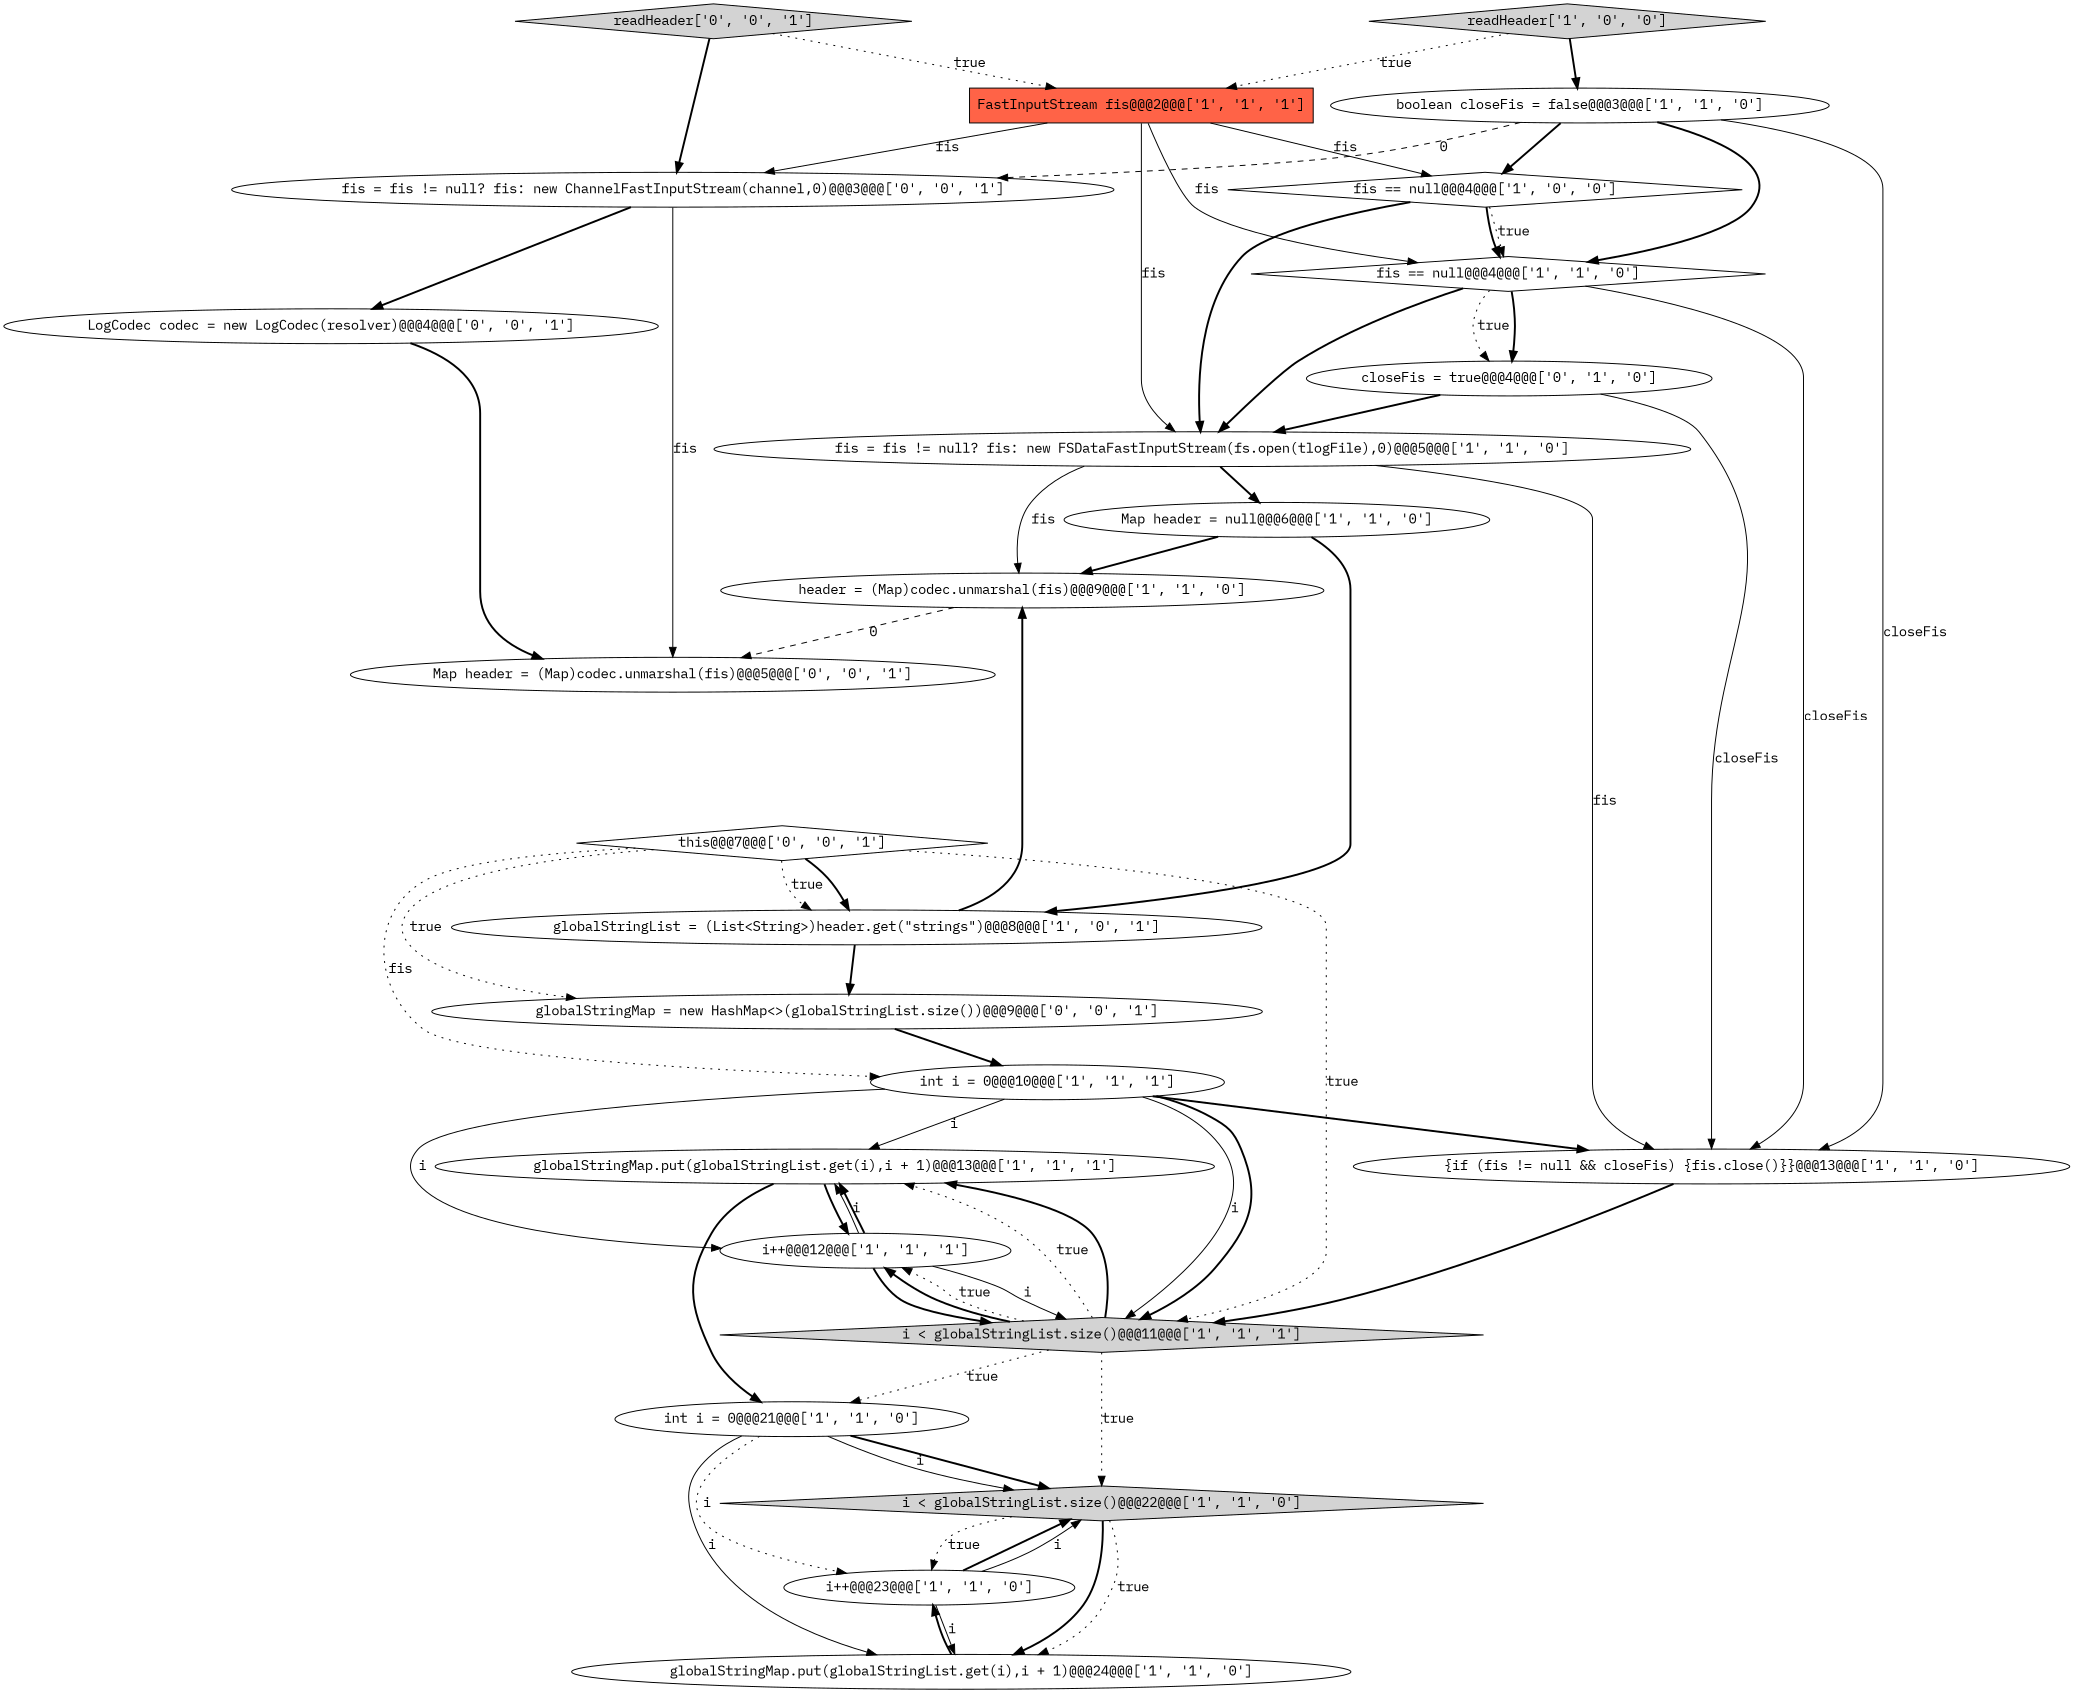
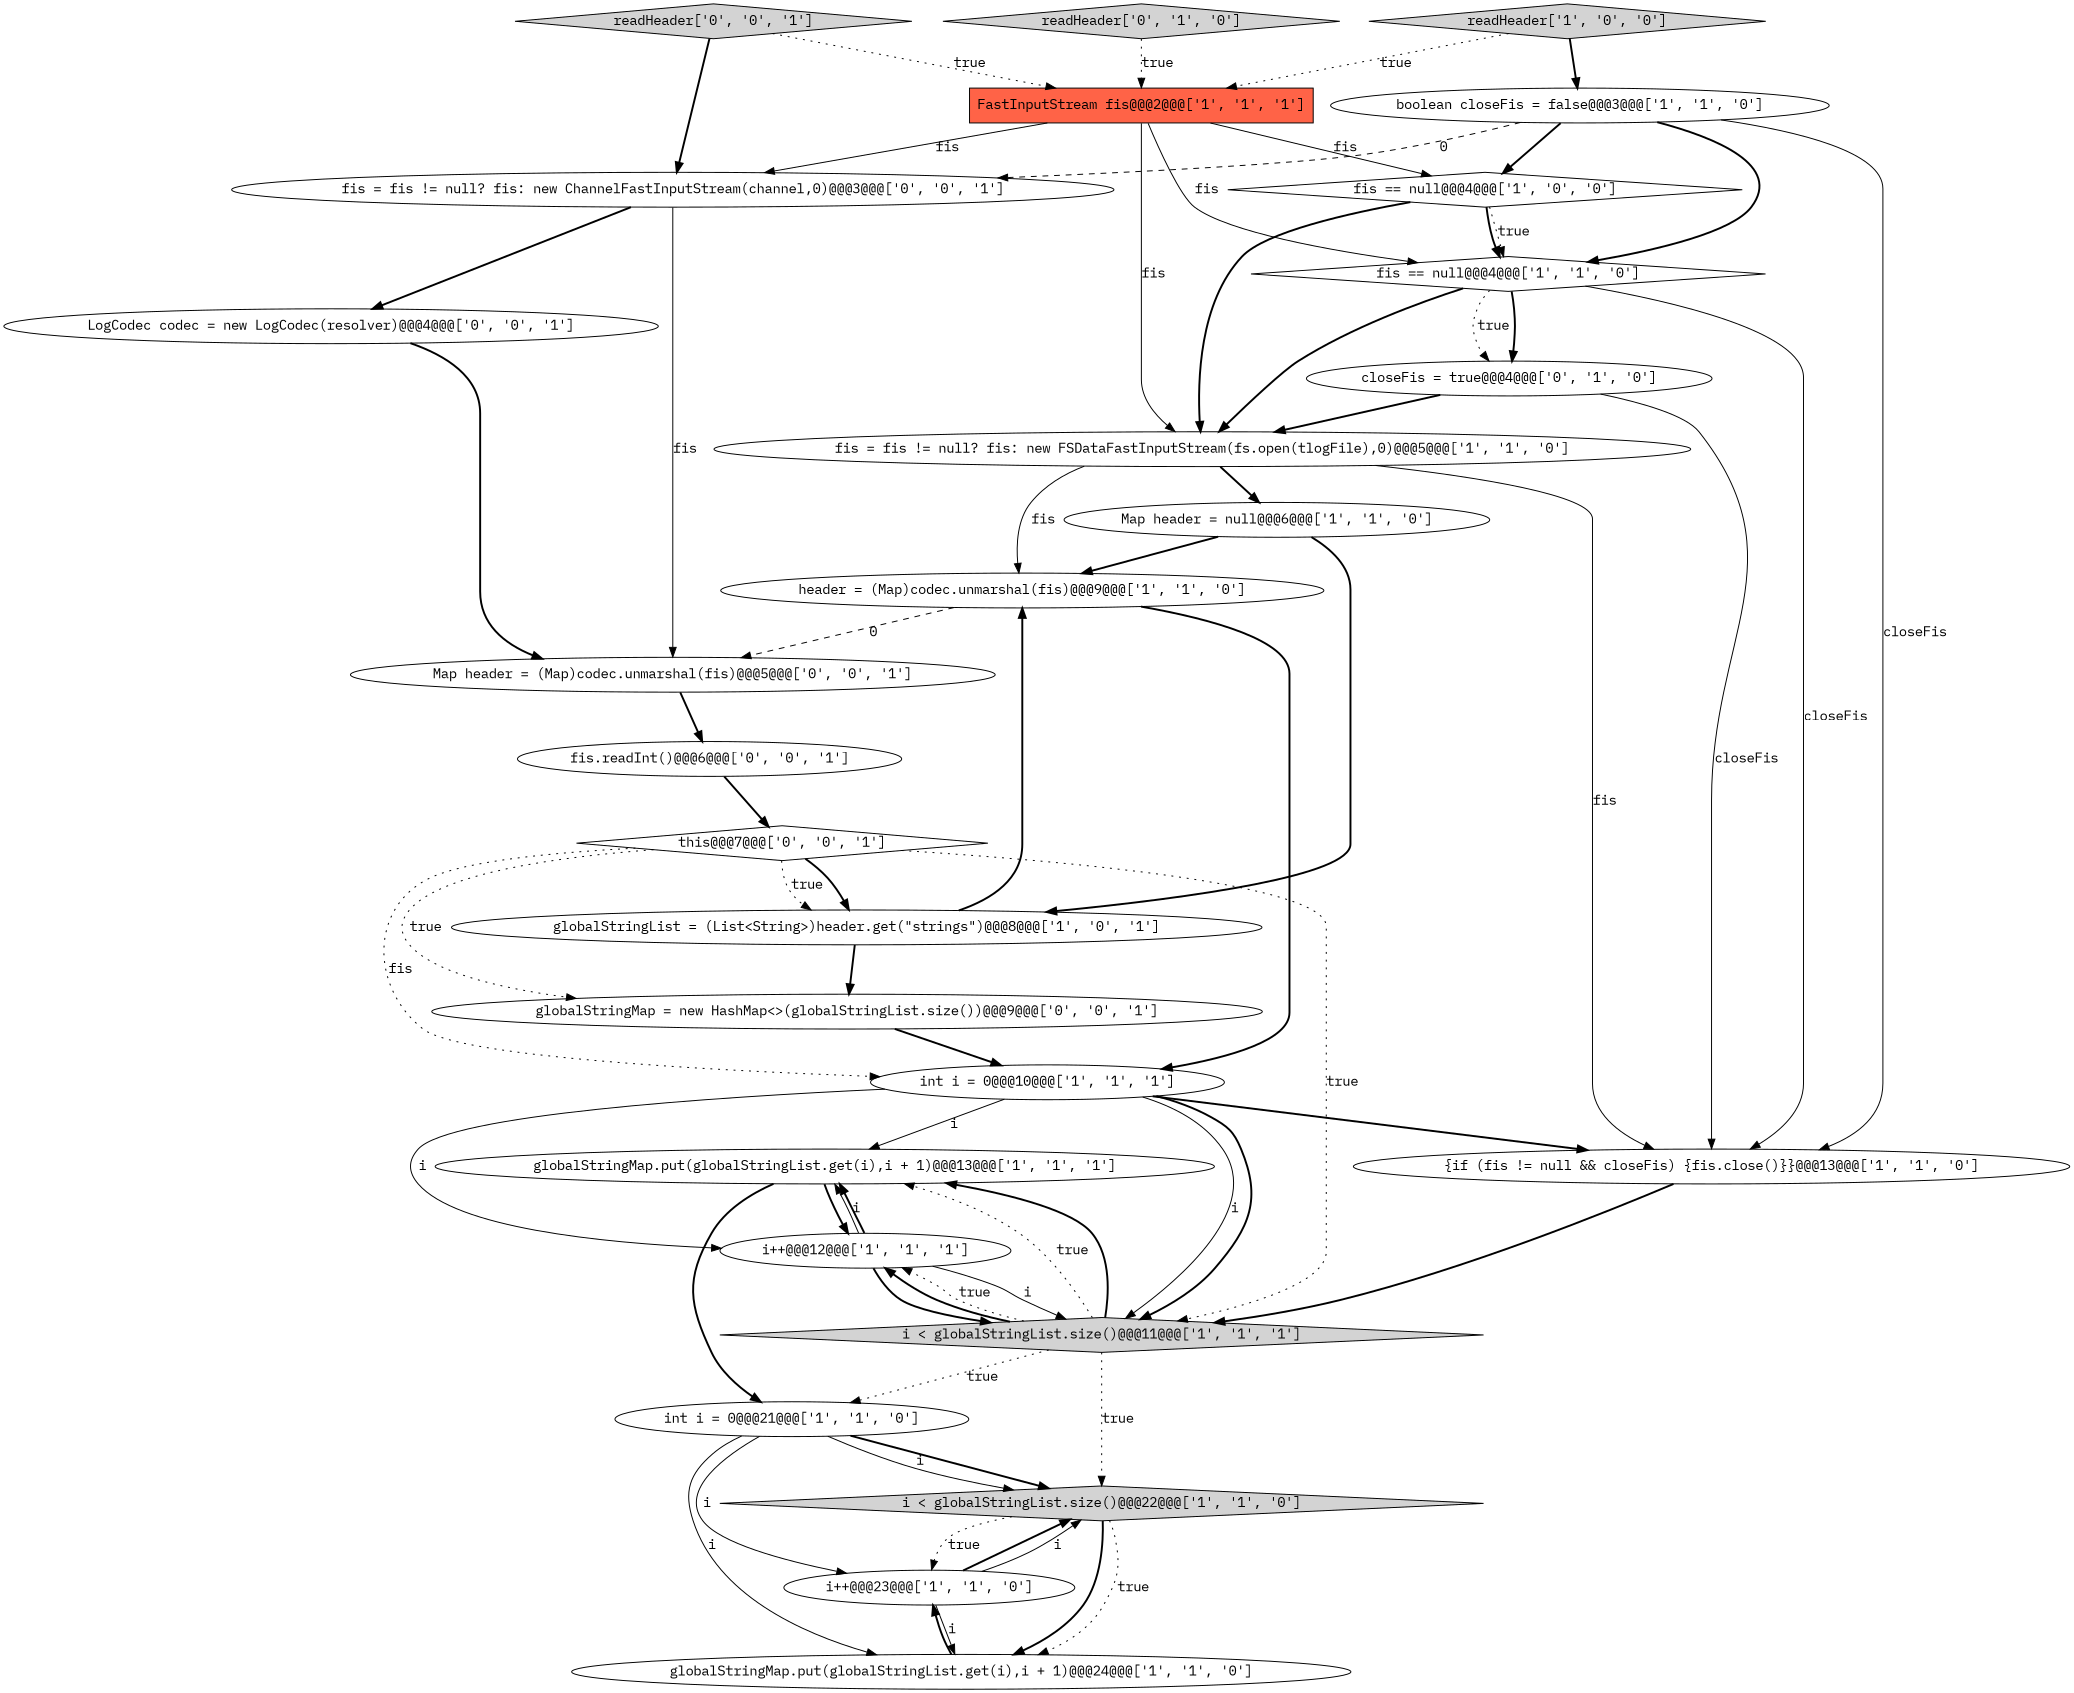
none -> (1141, 21)
none -> (710, 759)
none -> (1289, 826)
(714, 1531) -> (714, 1531)
